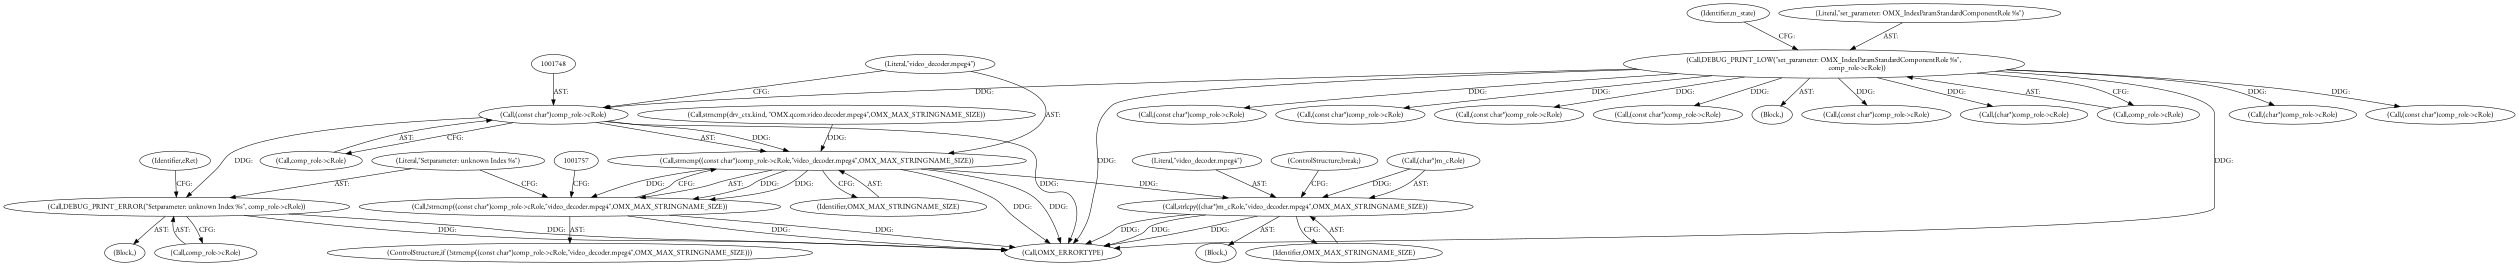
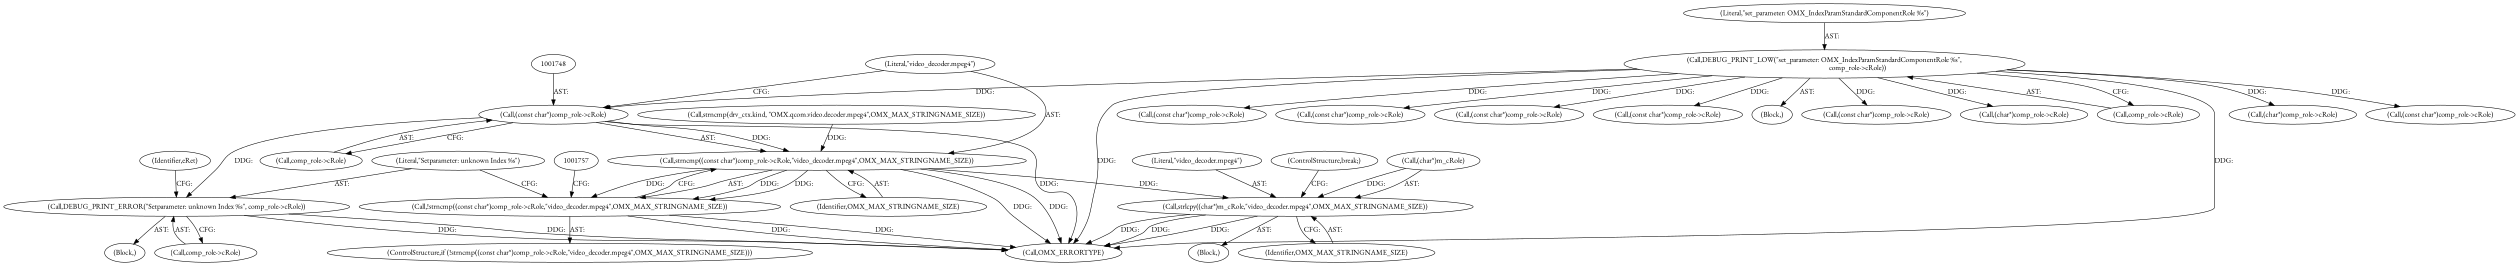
(1728, 13) -> none
